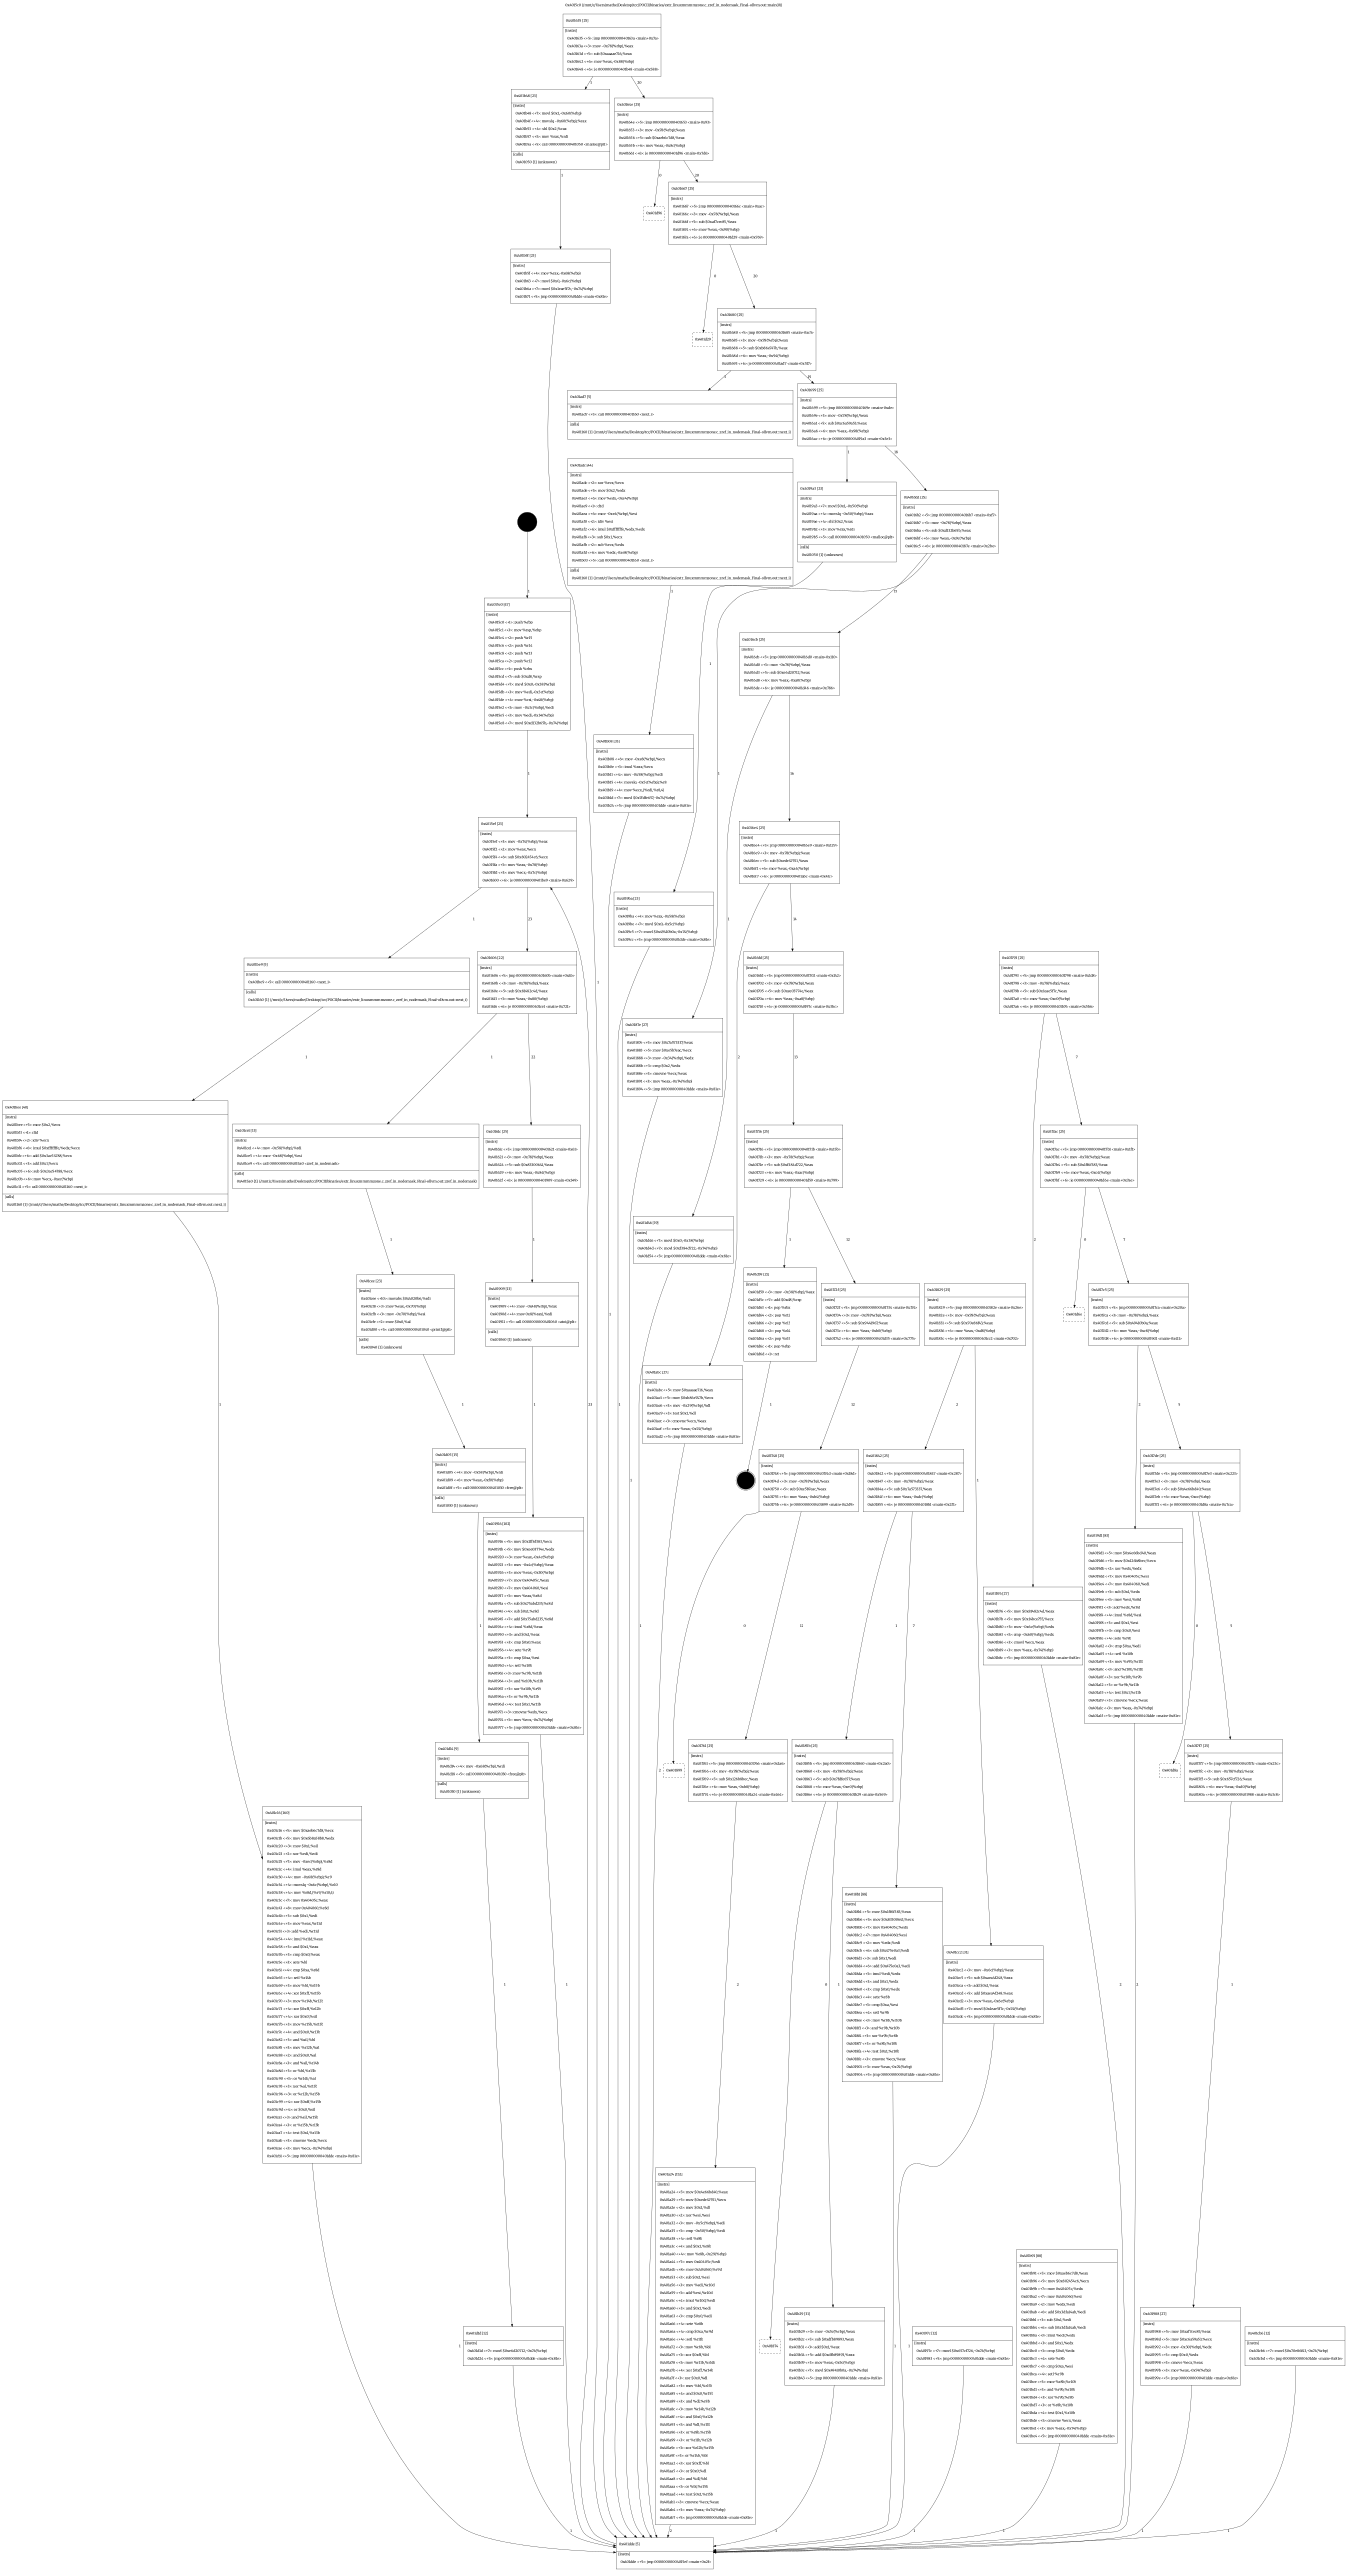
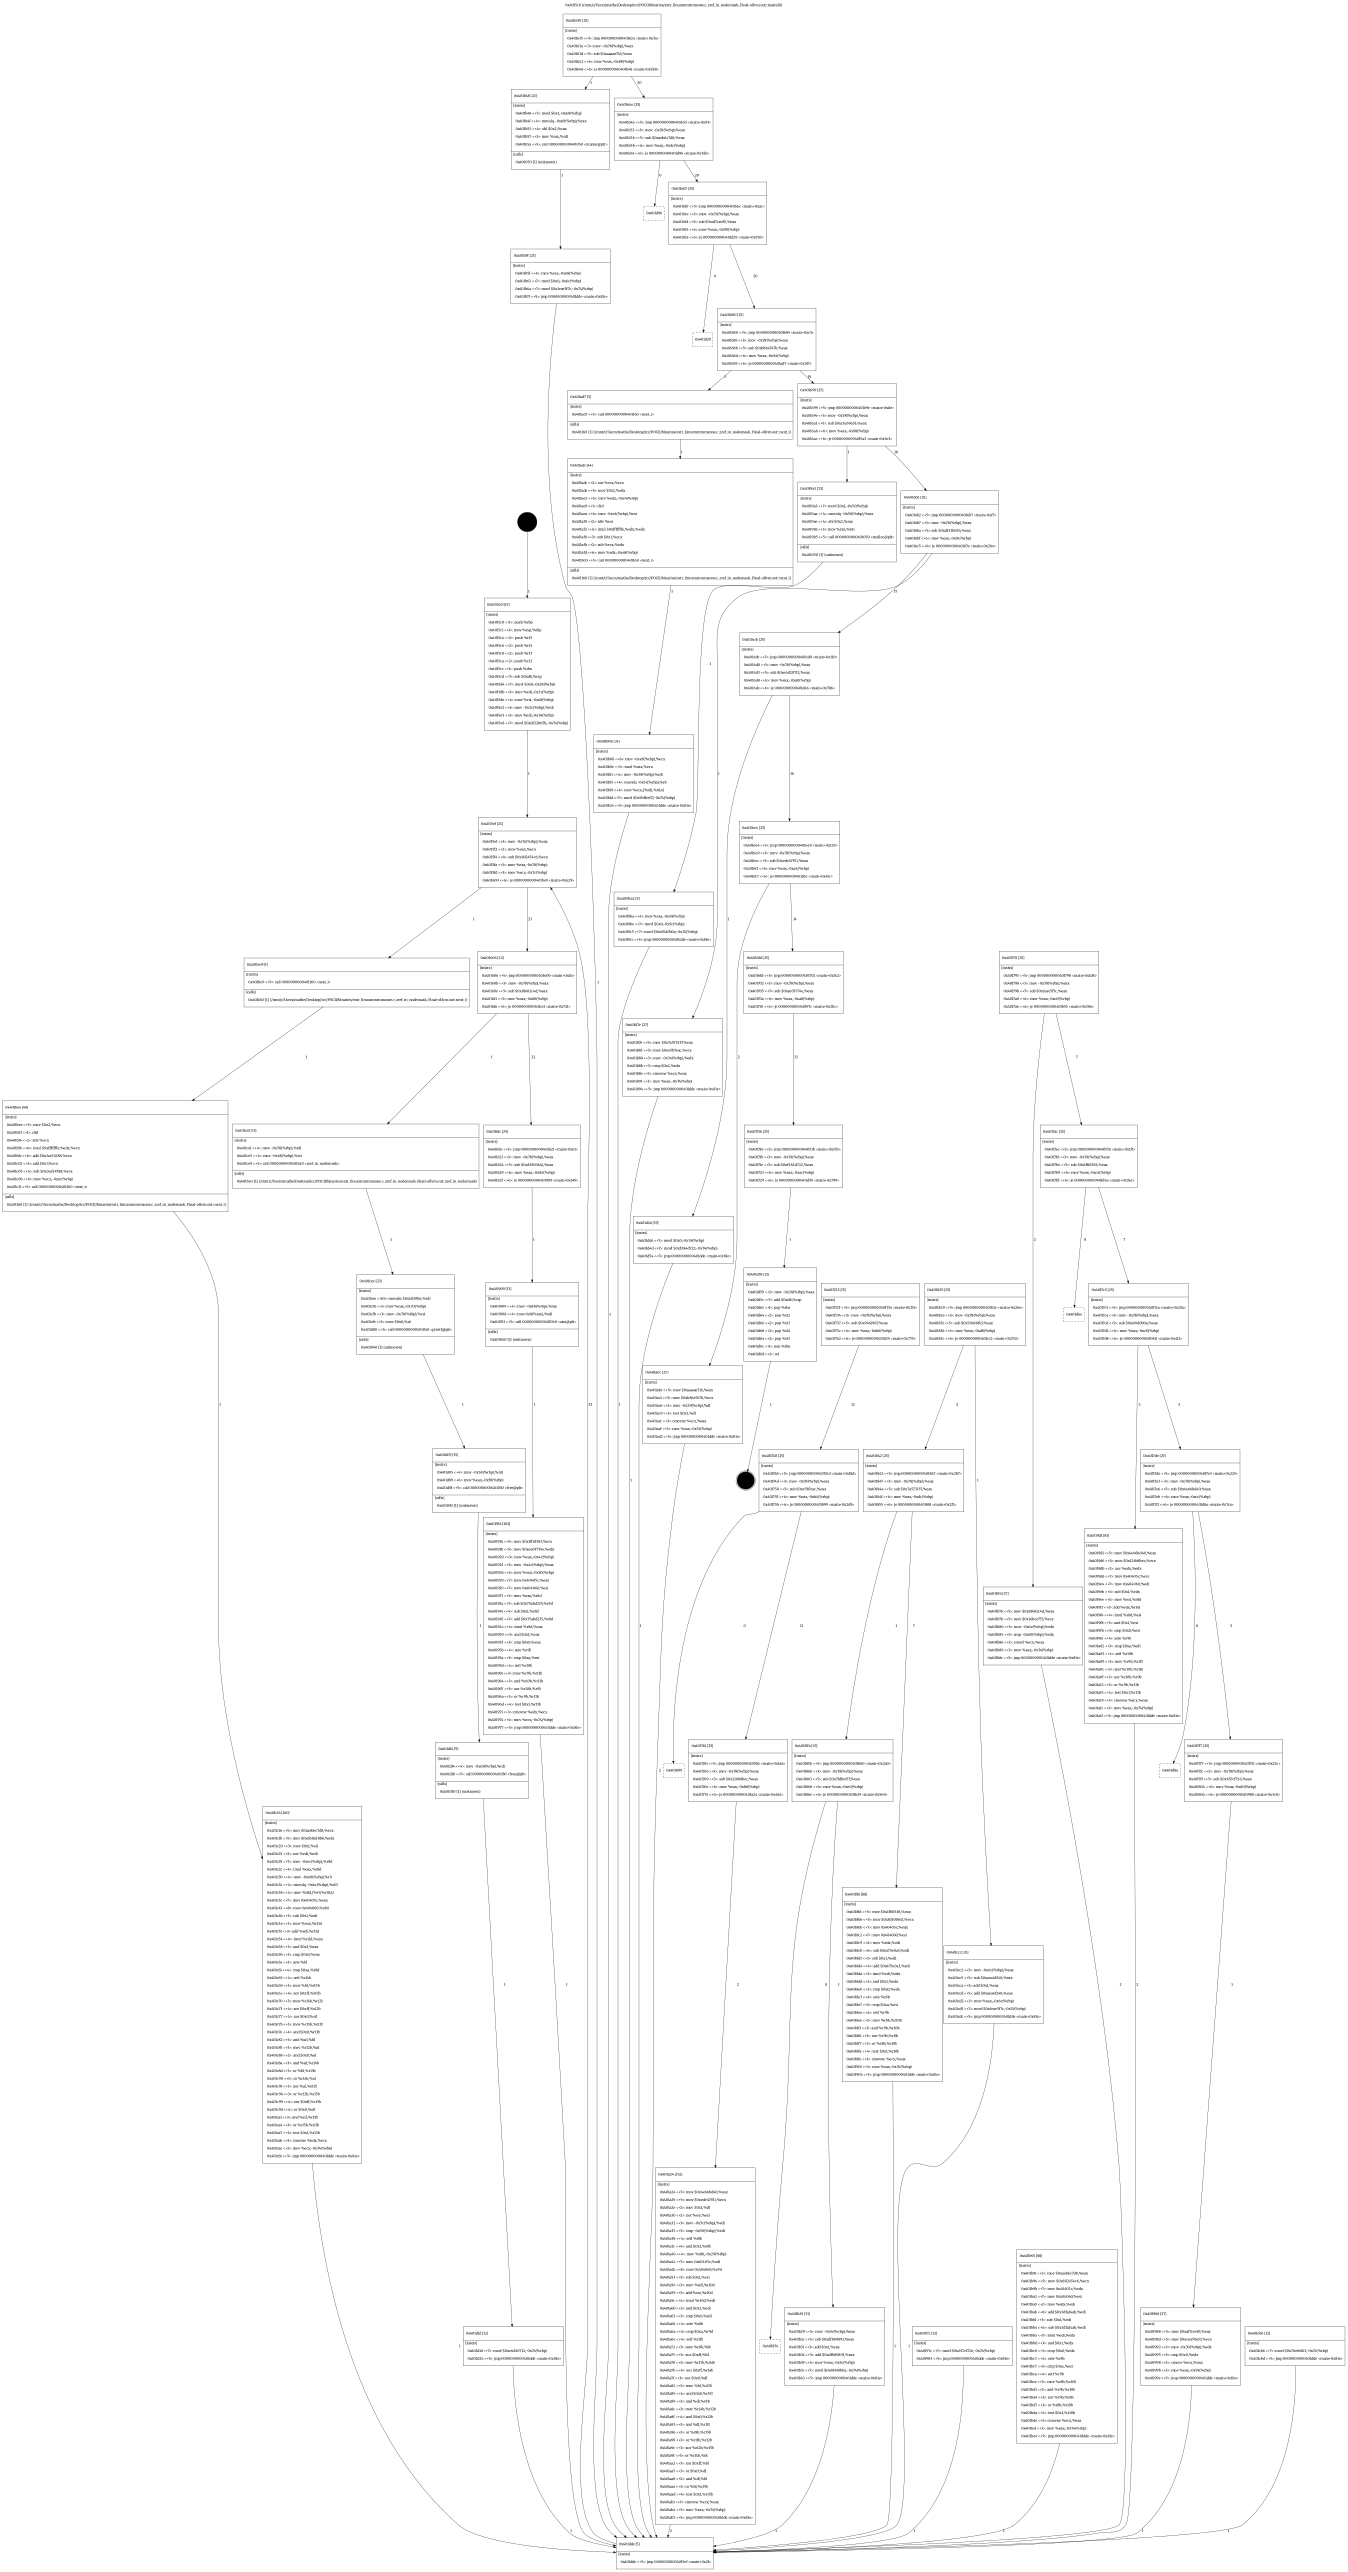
none -> (680, 448)
(831, 1234) -> none
